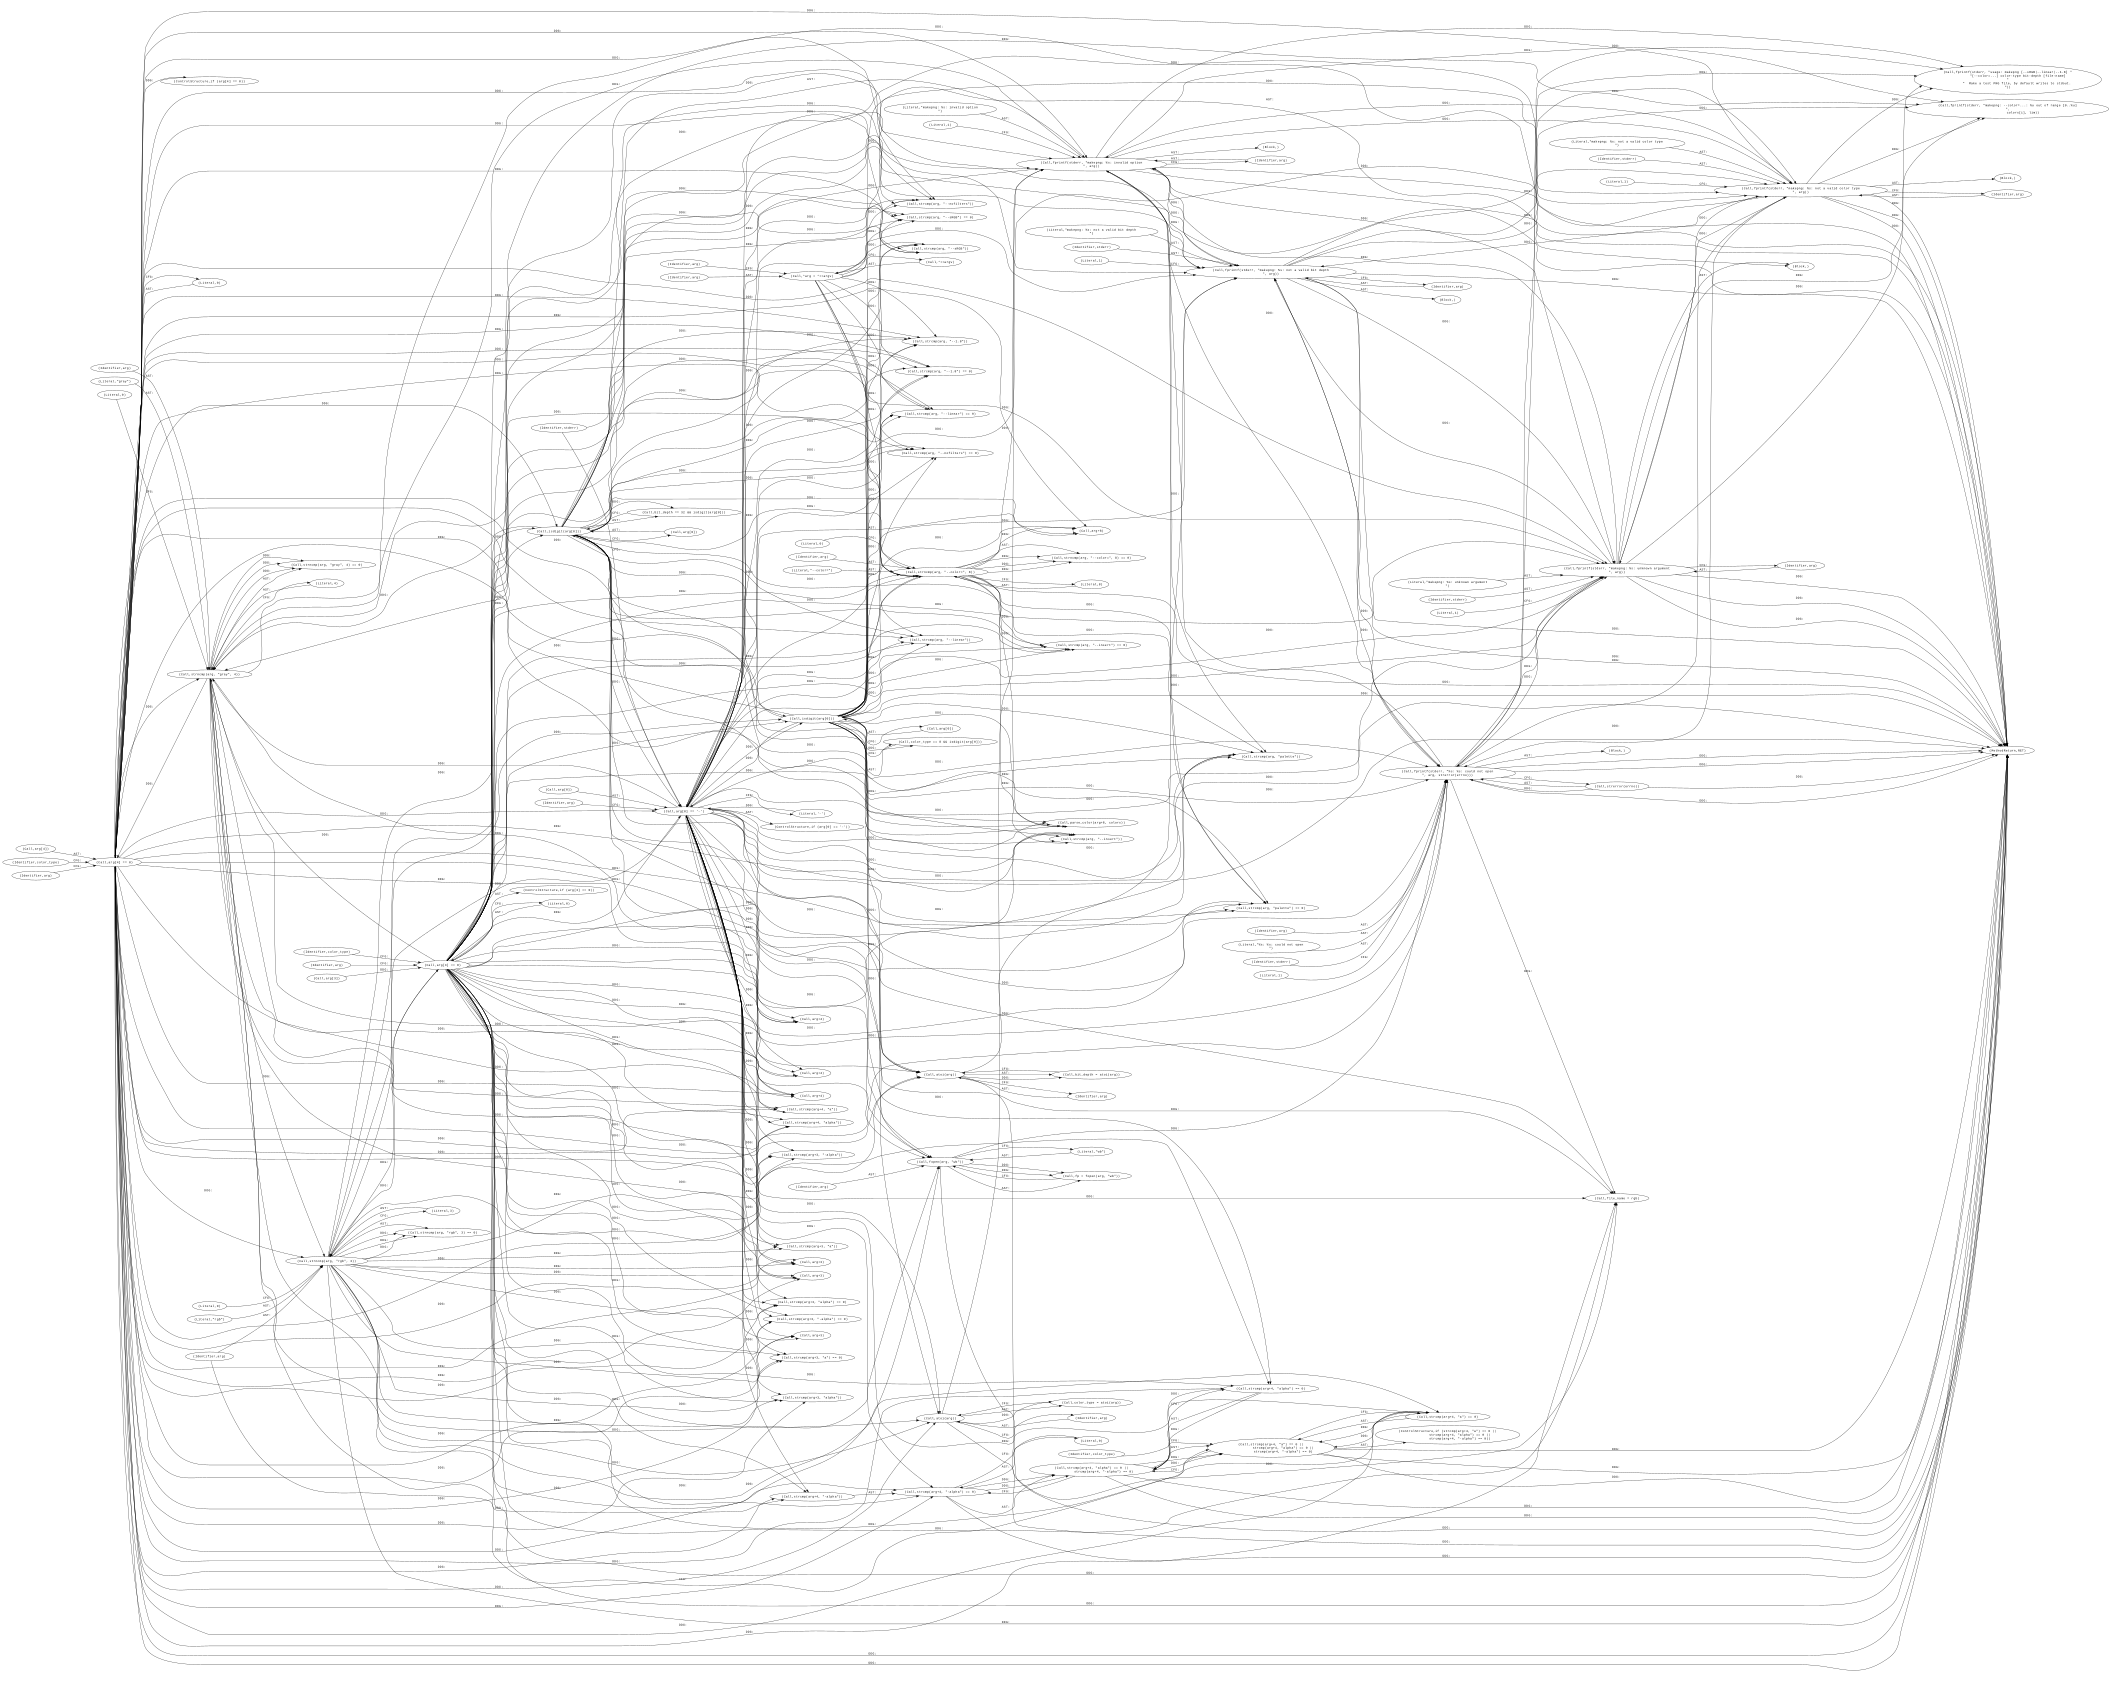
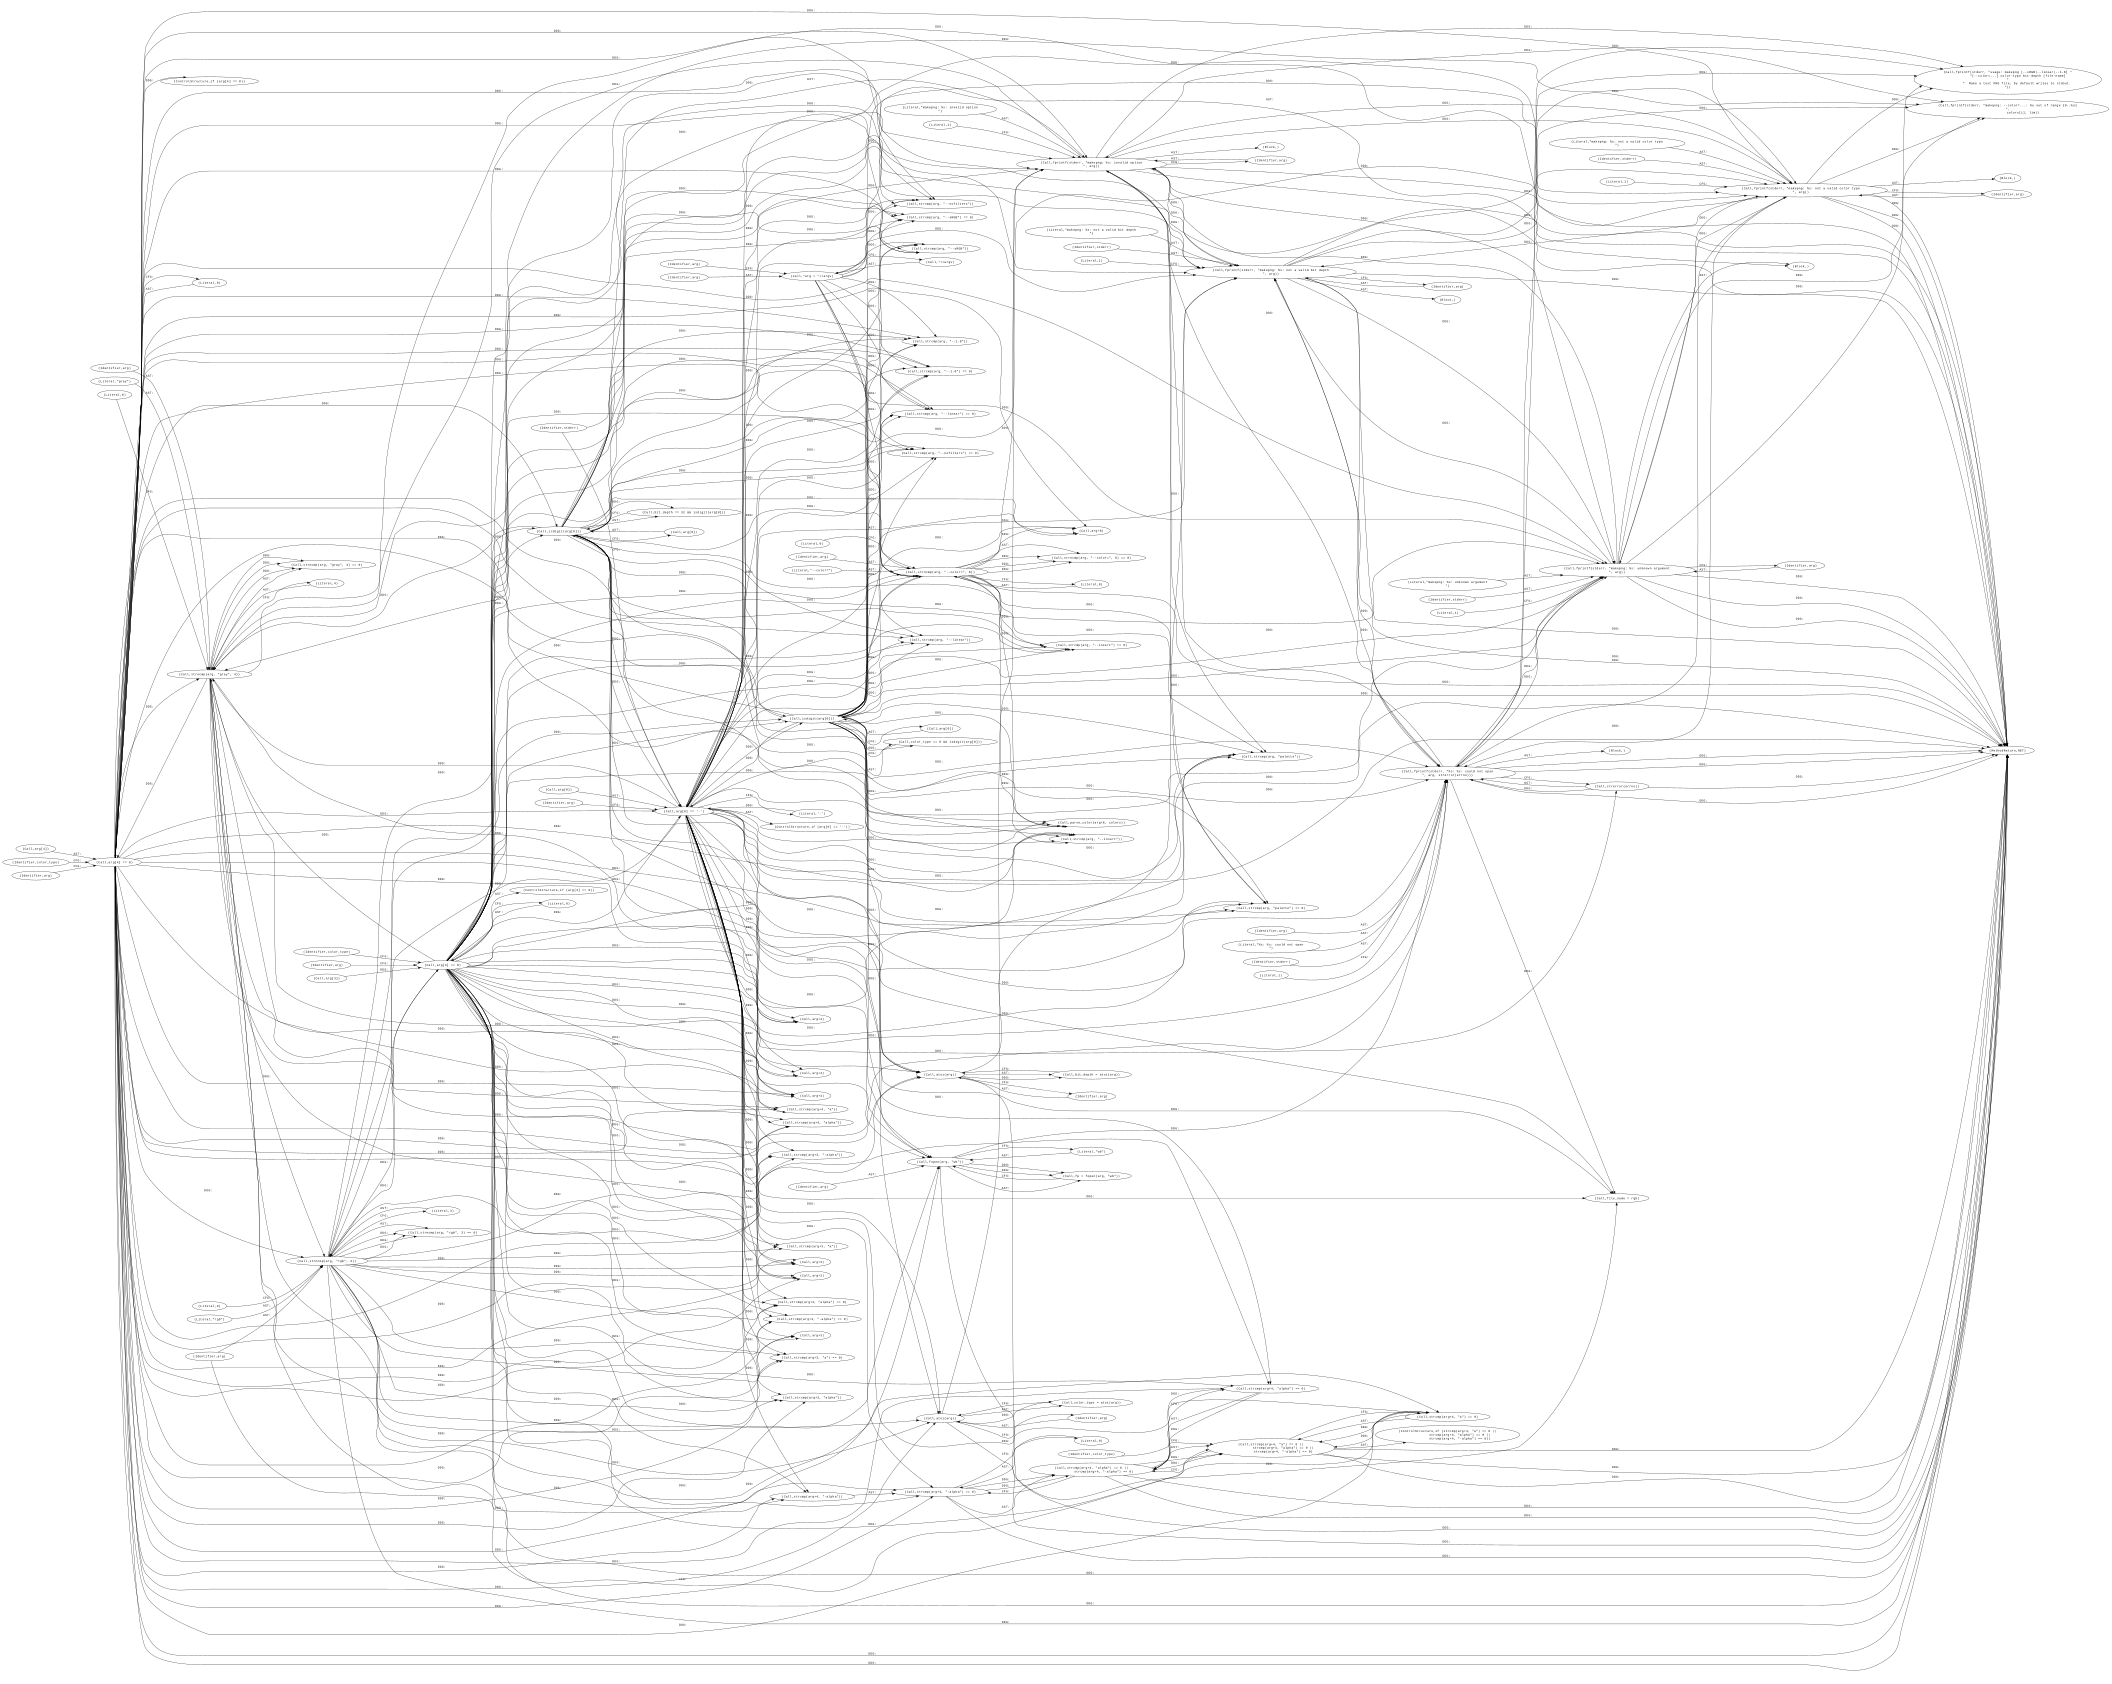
(881, 1530) -> (1093, 1053)
(613, 1646) -> none
